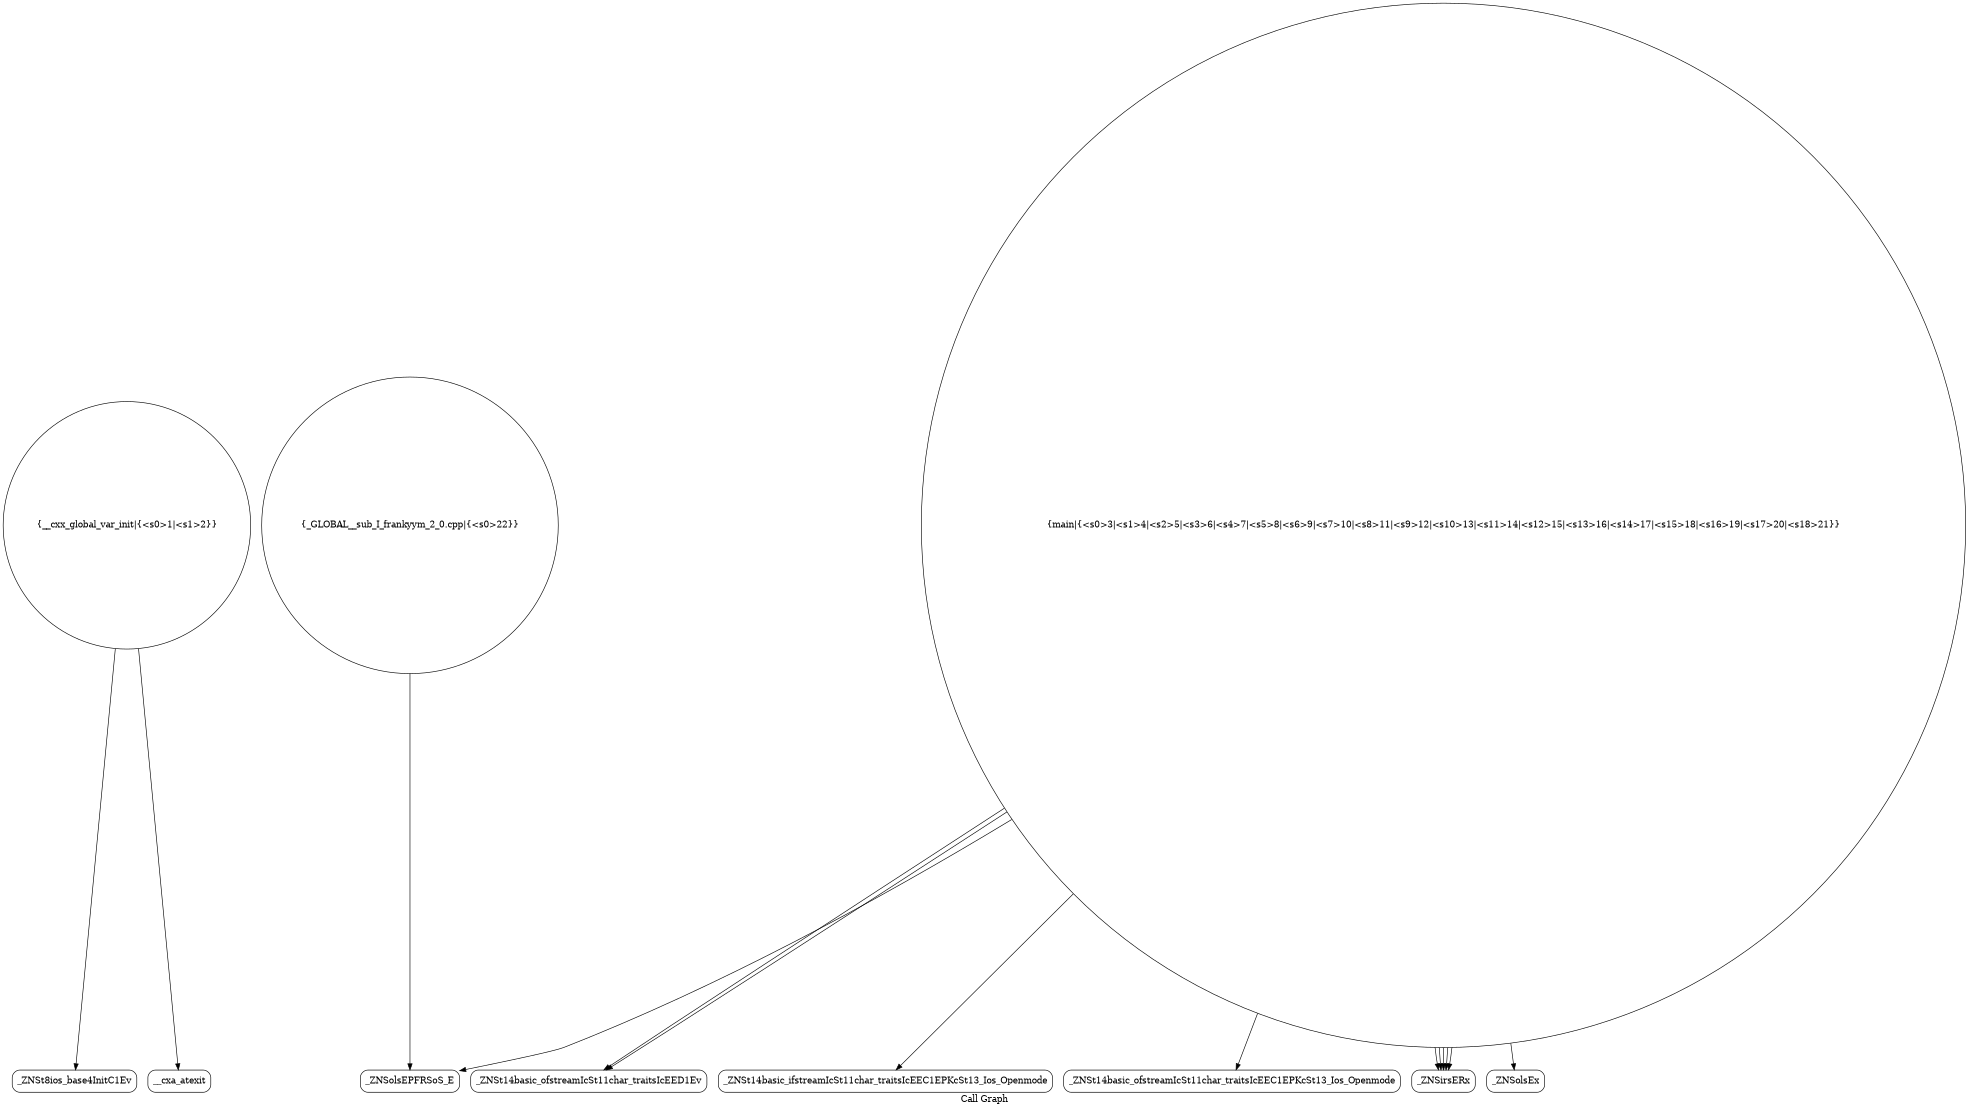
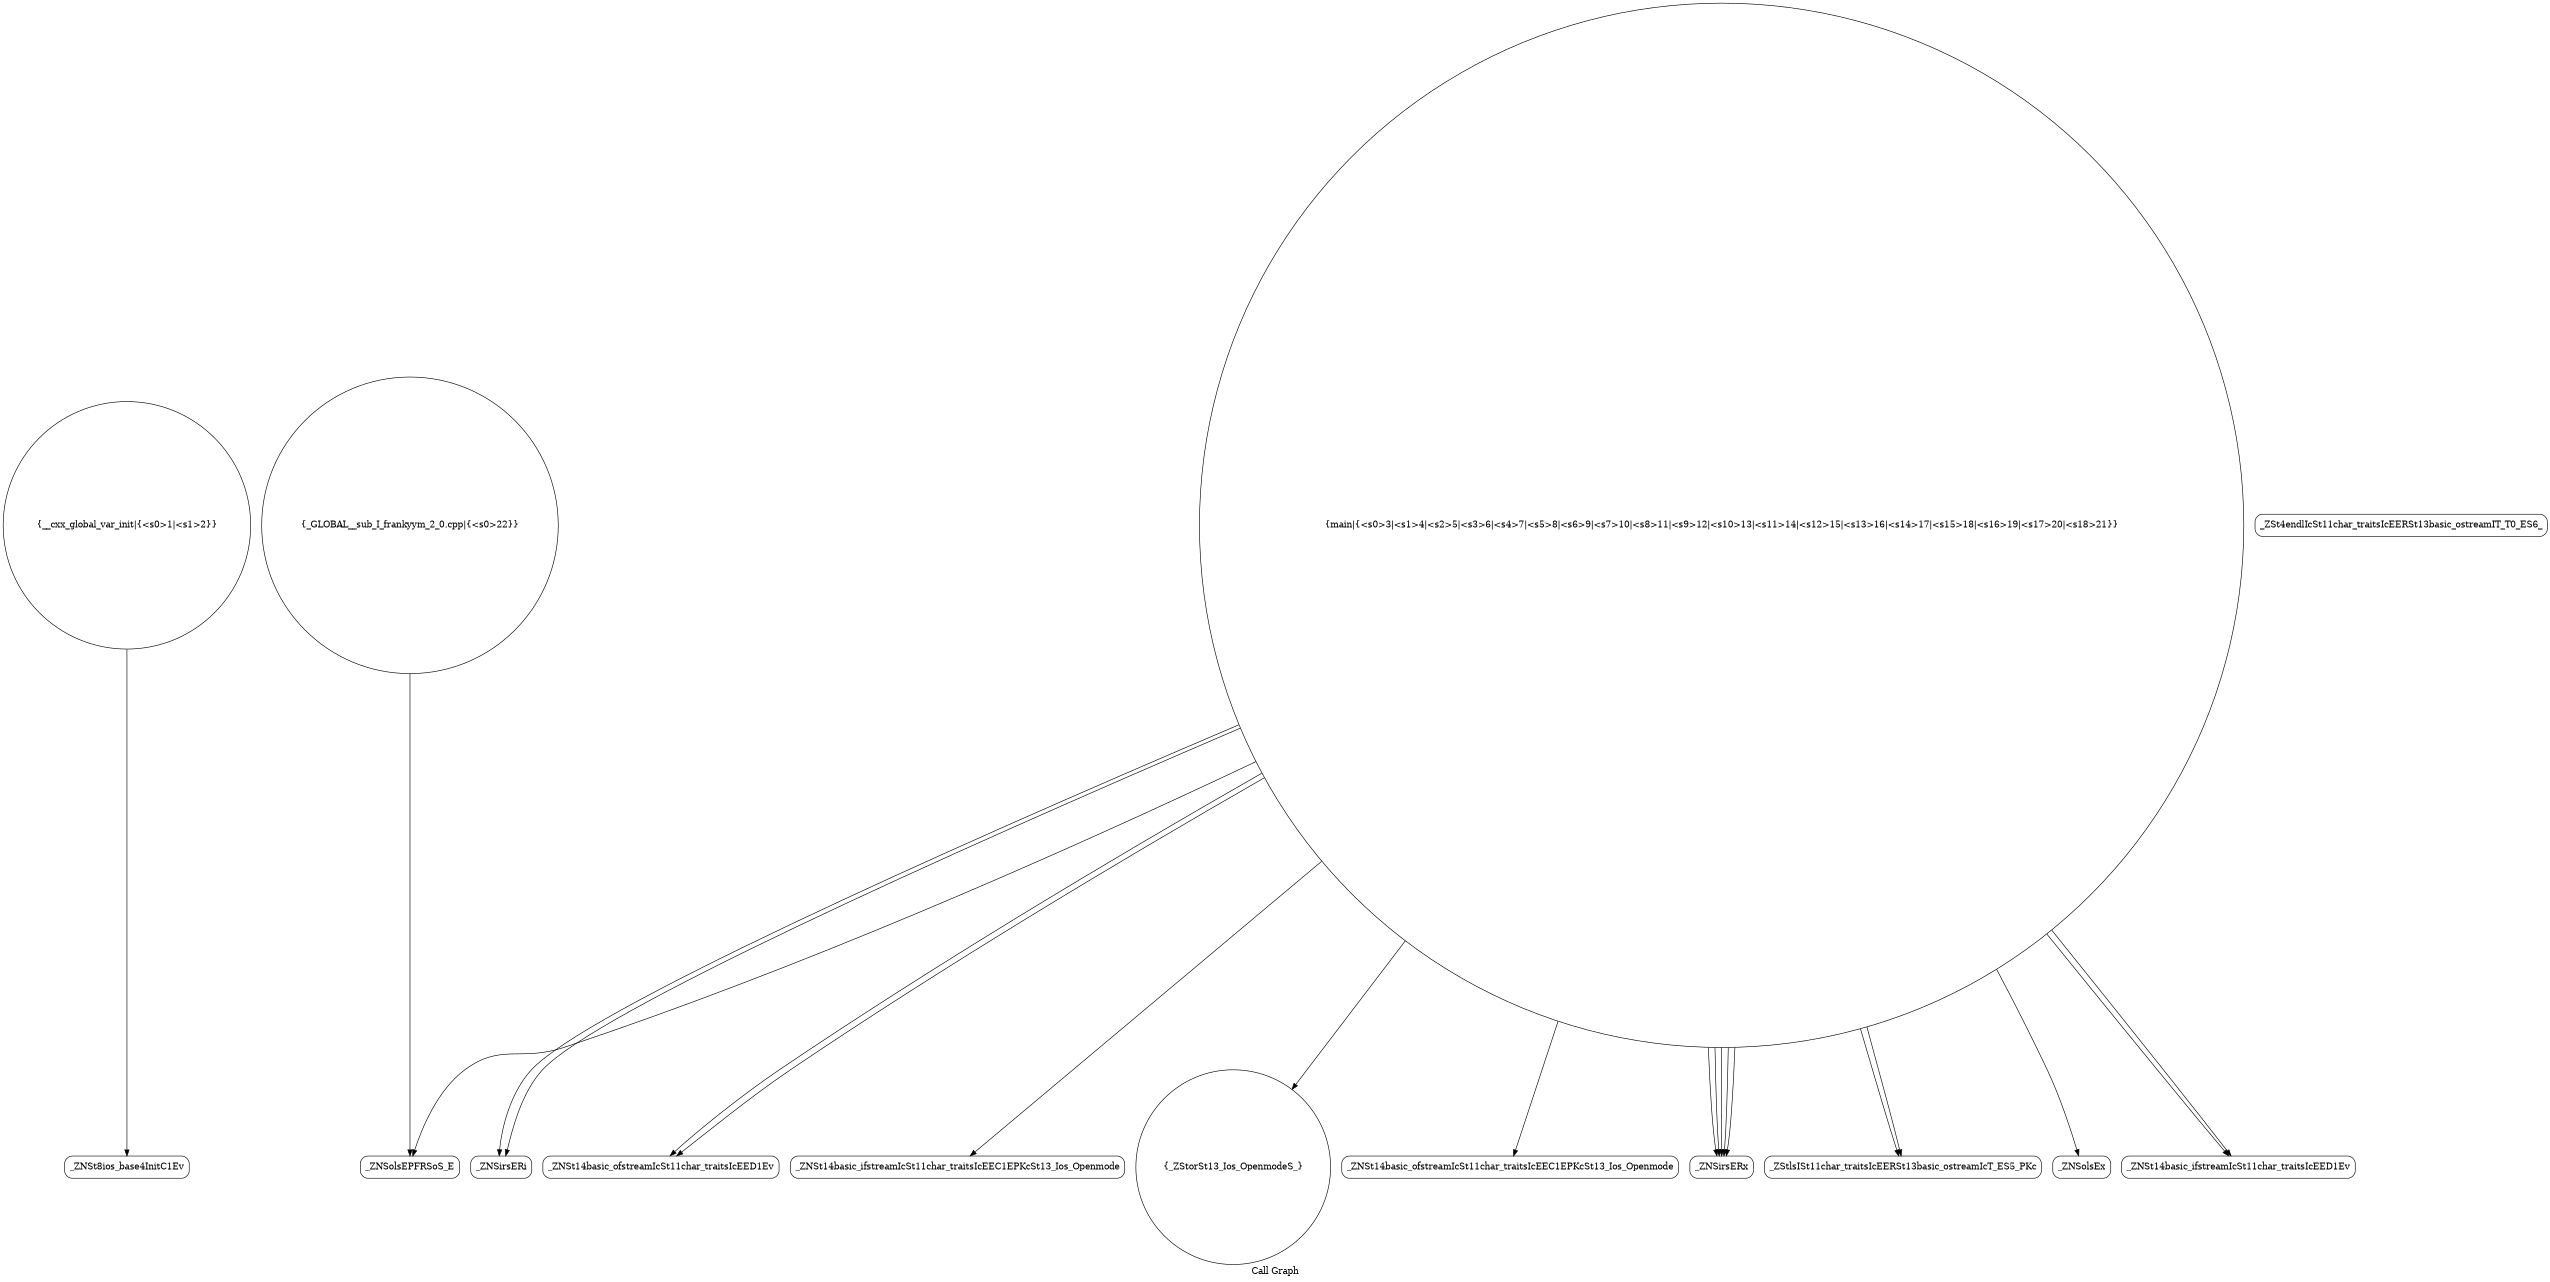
none -> (2401, 525)
(179, 1081) -> none
none -> (501, 1167)
none -> (1233, 1167)
none -> (1903, 1167)
none -> (2238, 1167)
